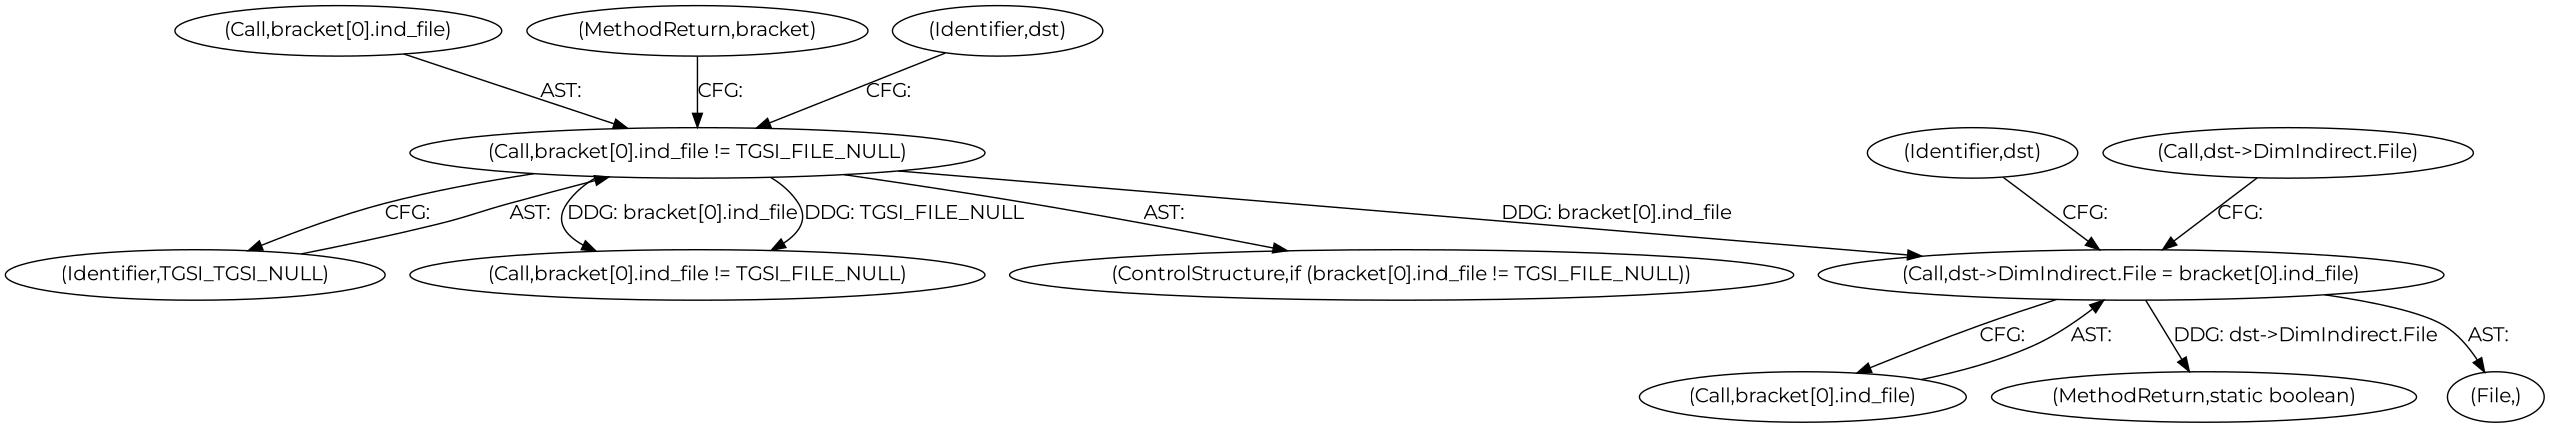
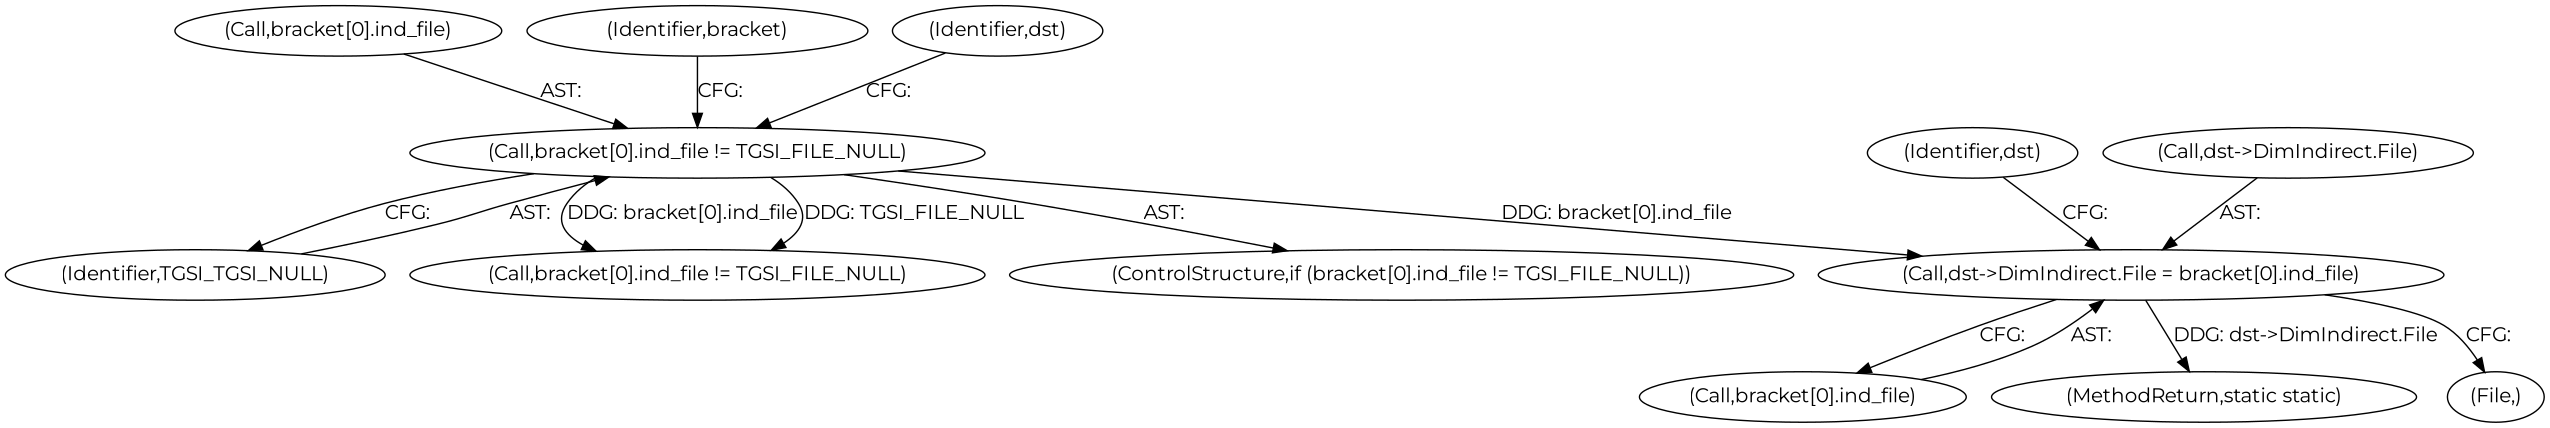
(697, 31) -> (697, 31)
(2243, 214) -> (2243, 214)
(2492, 336) -> (2492, 336)
(2204, 397) -> (2204, 397)
